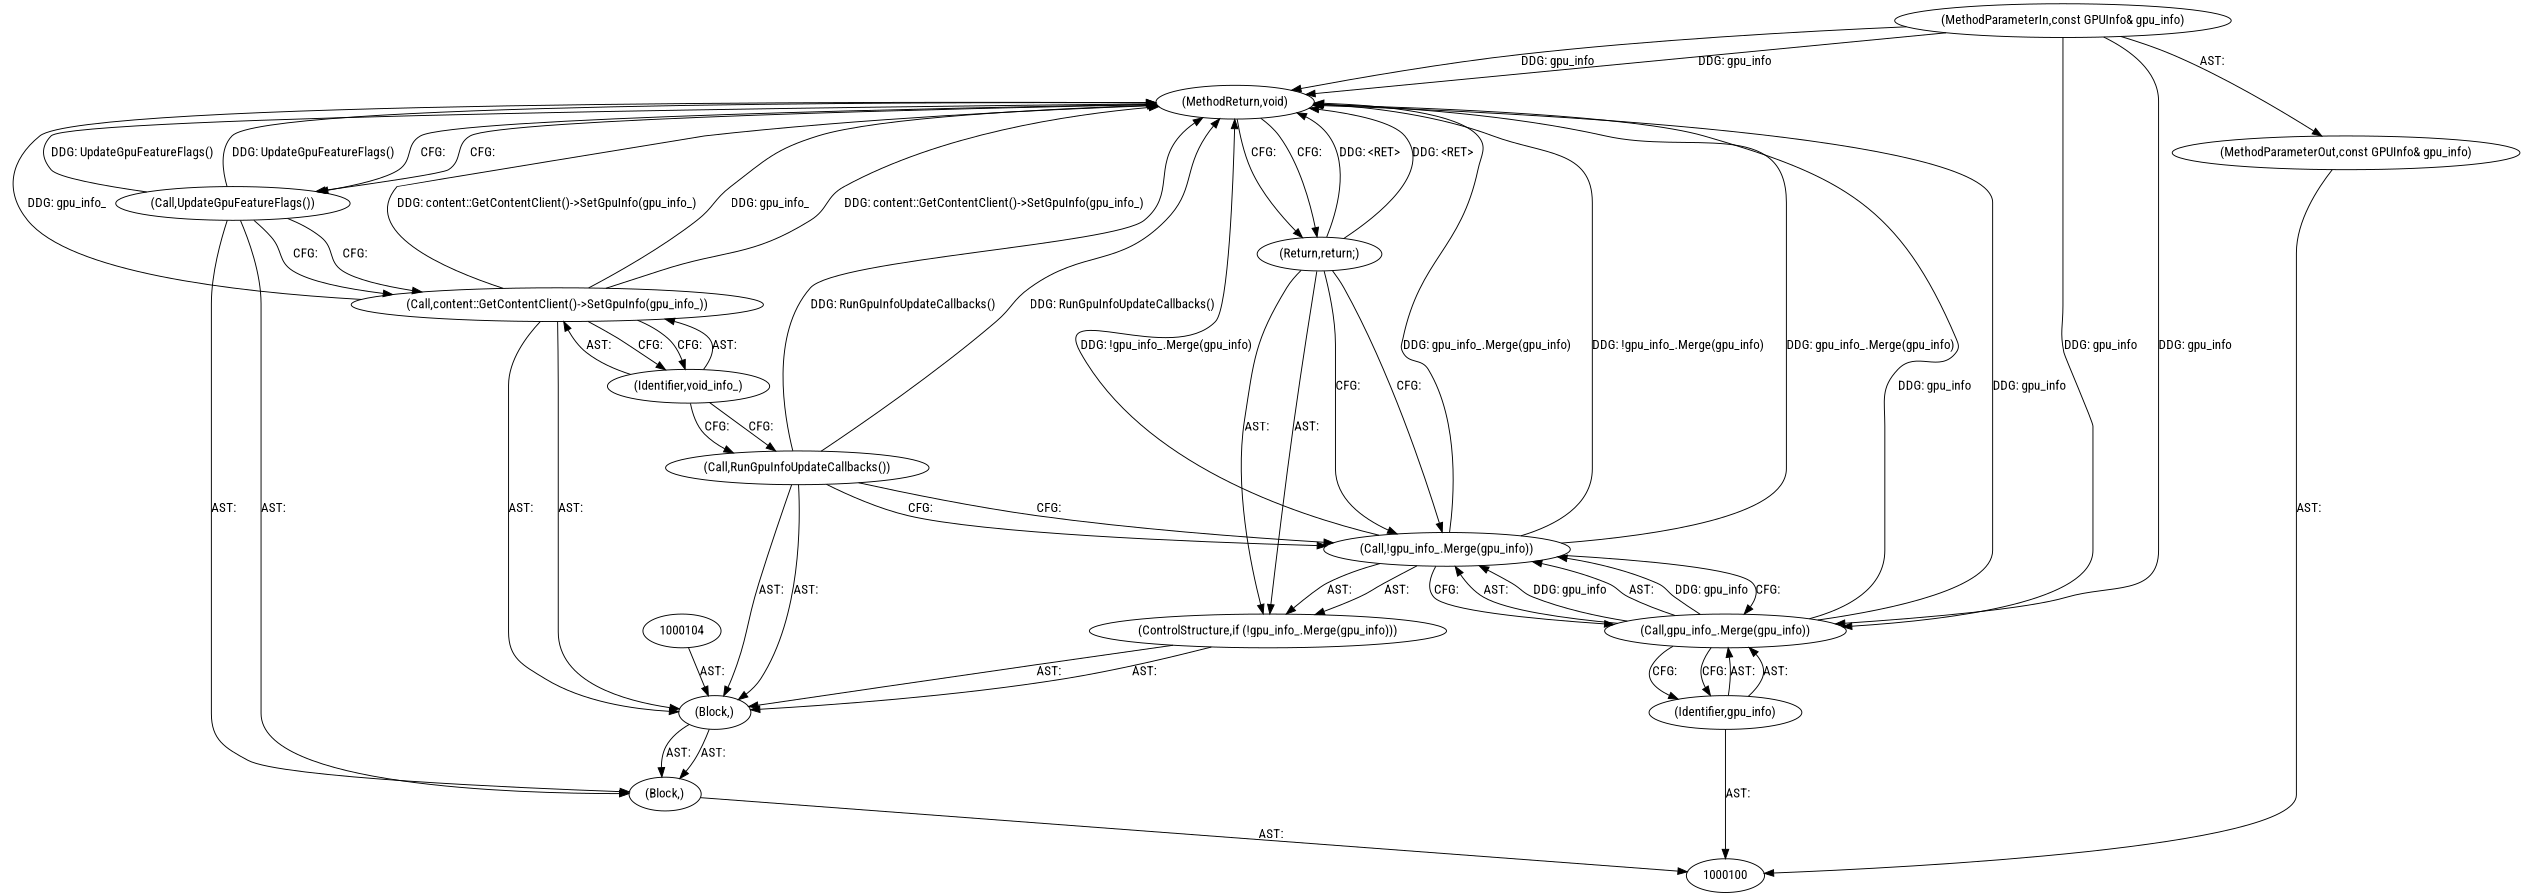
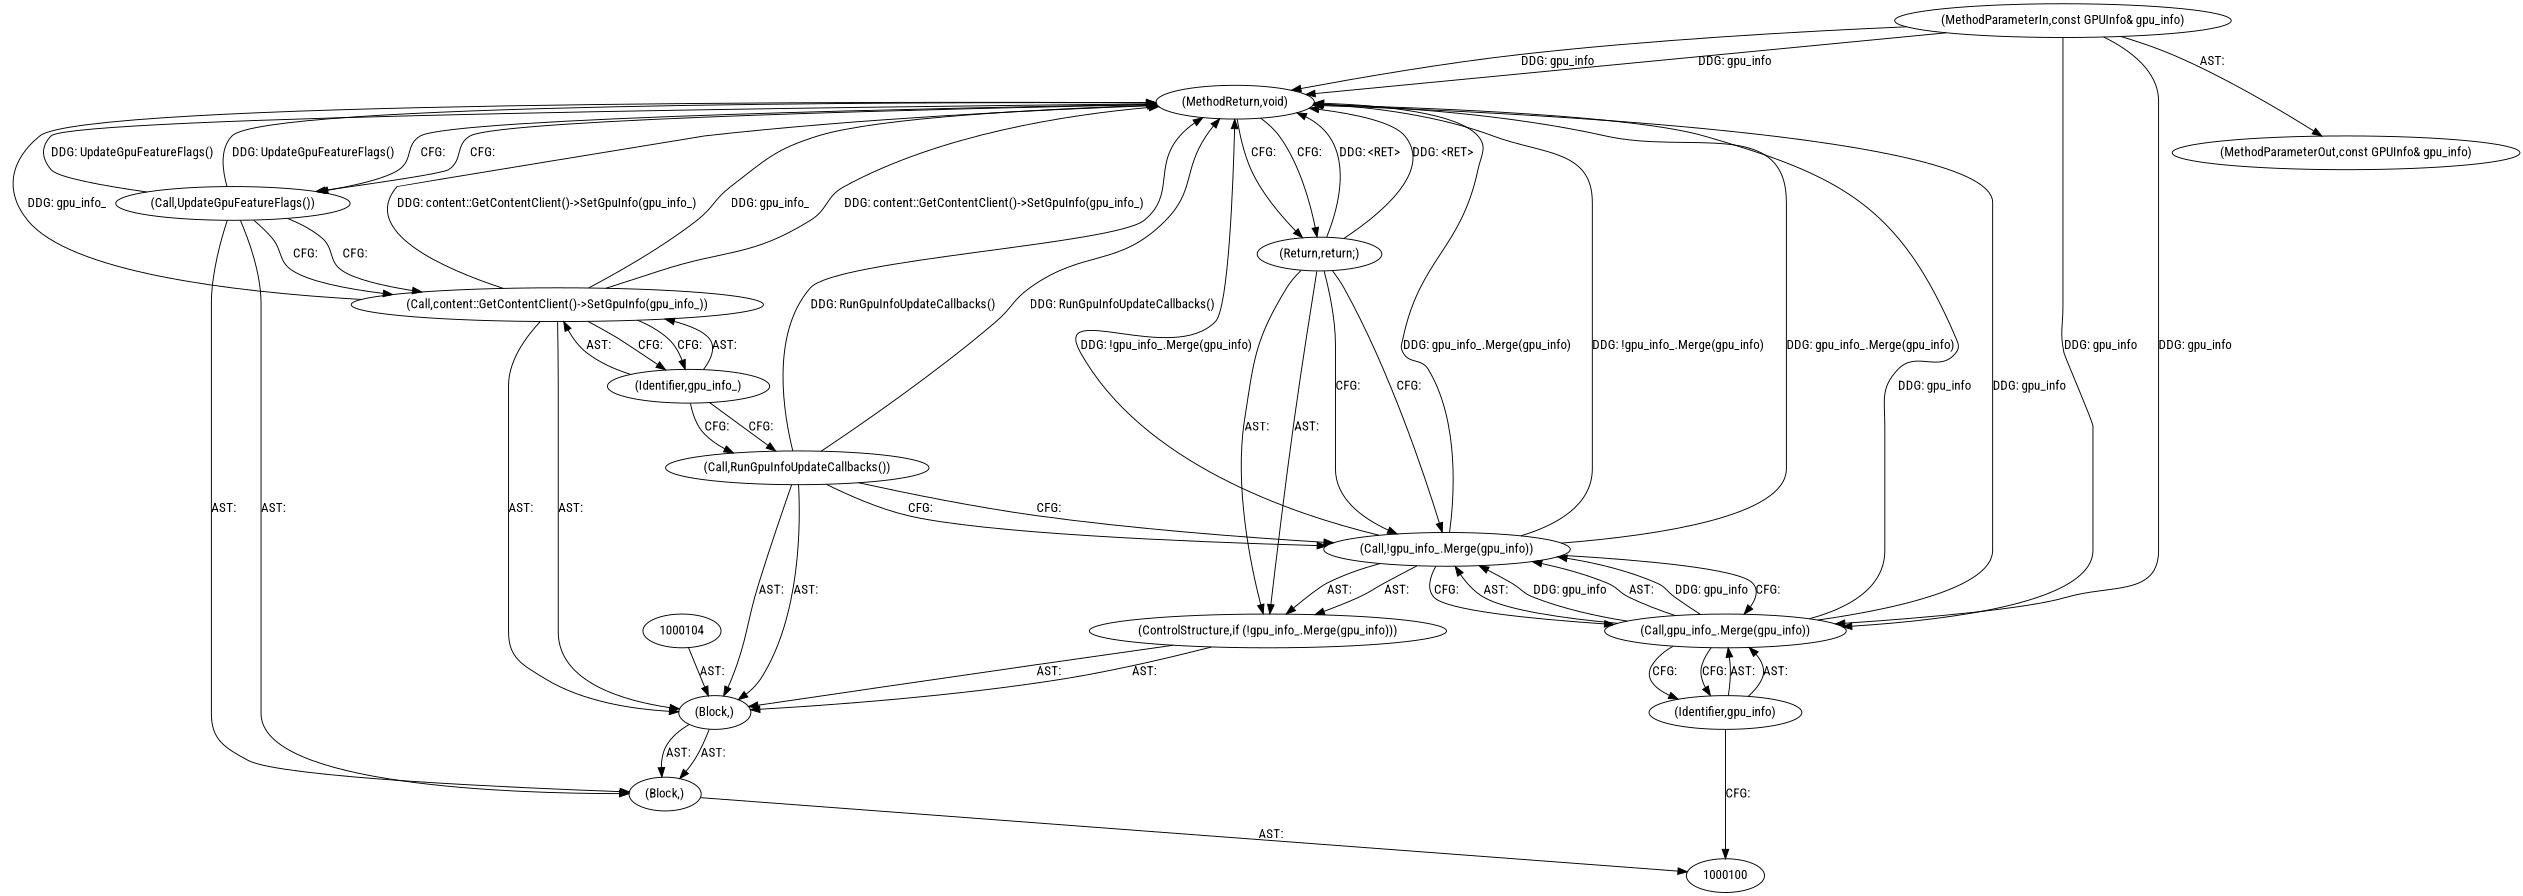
(689, 386) -> (689, 386)
(2296, 746) -> none
(1740, 794) -> (1740, 794)
